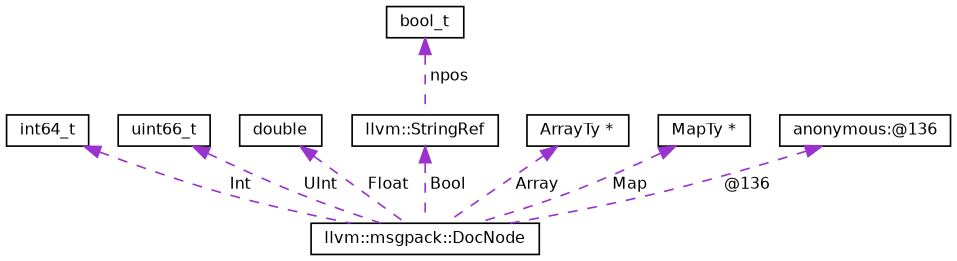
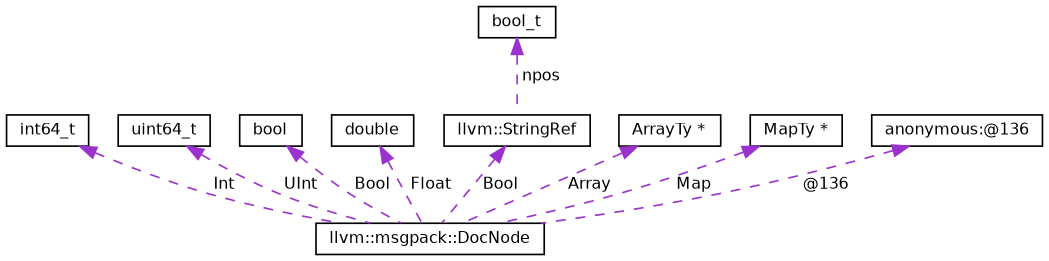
(164, 131) -> (164, 131)
none -> (271, 131)
